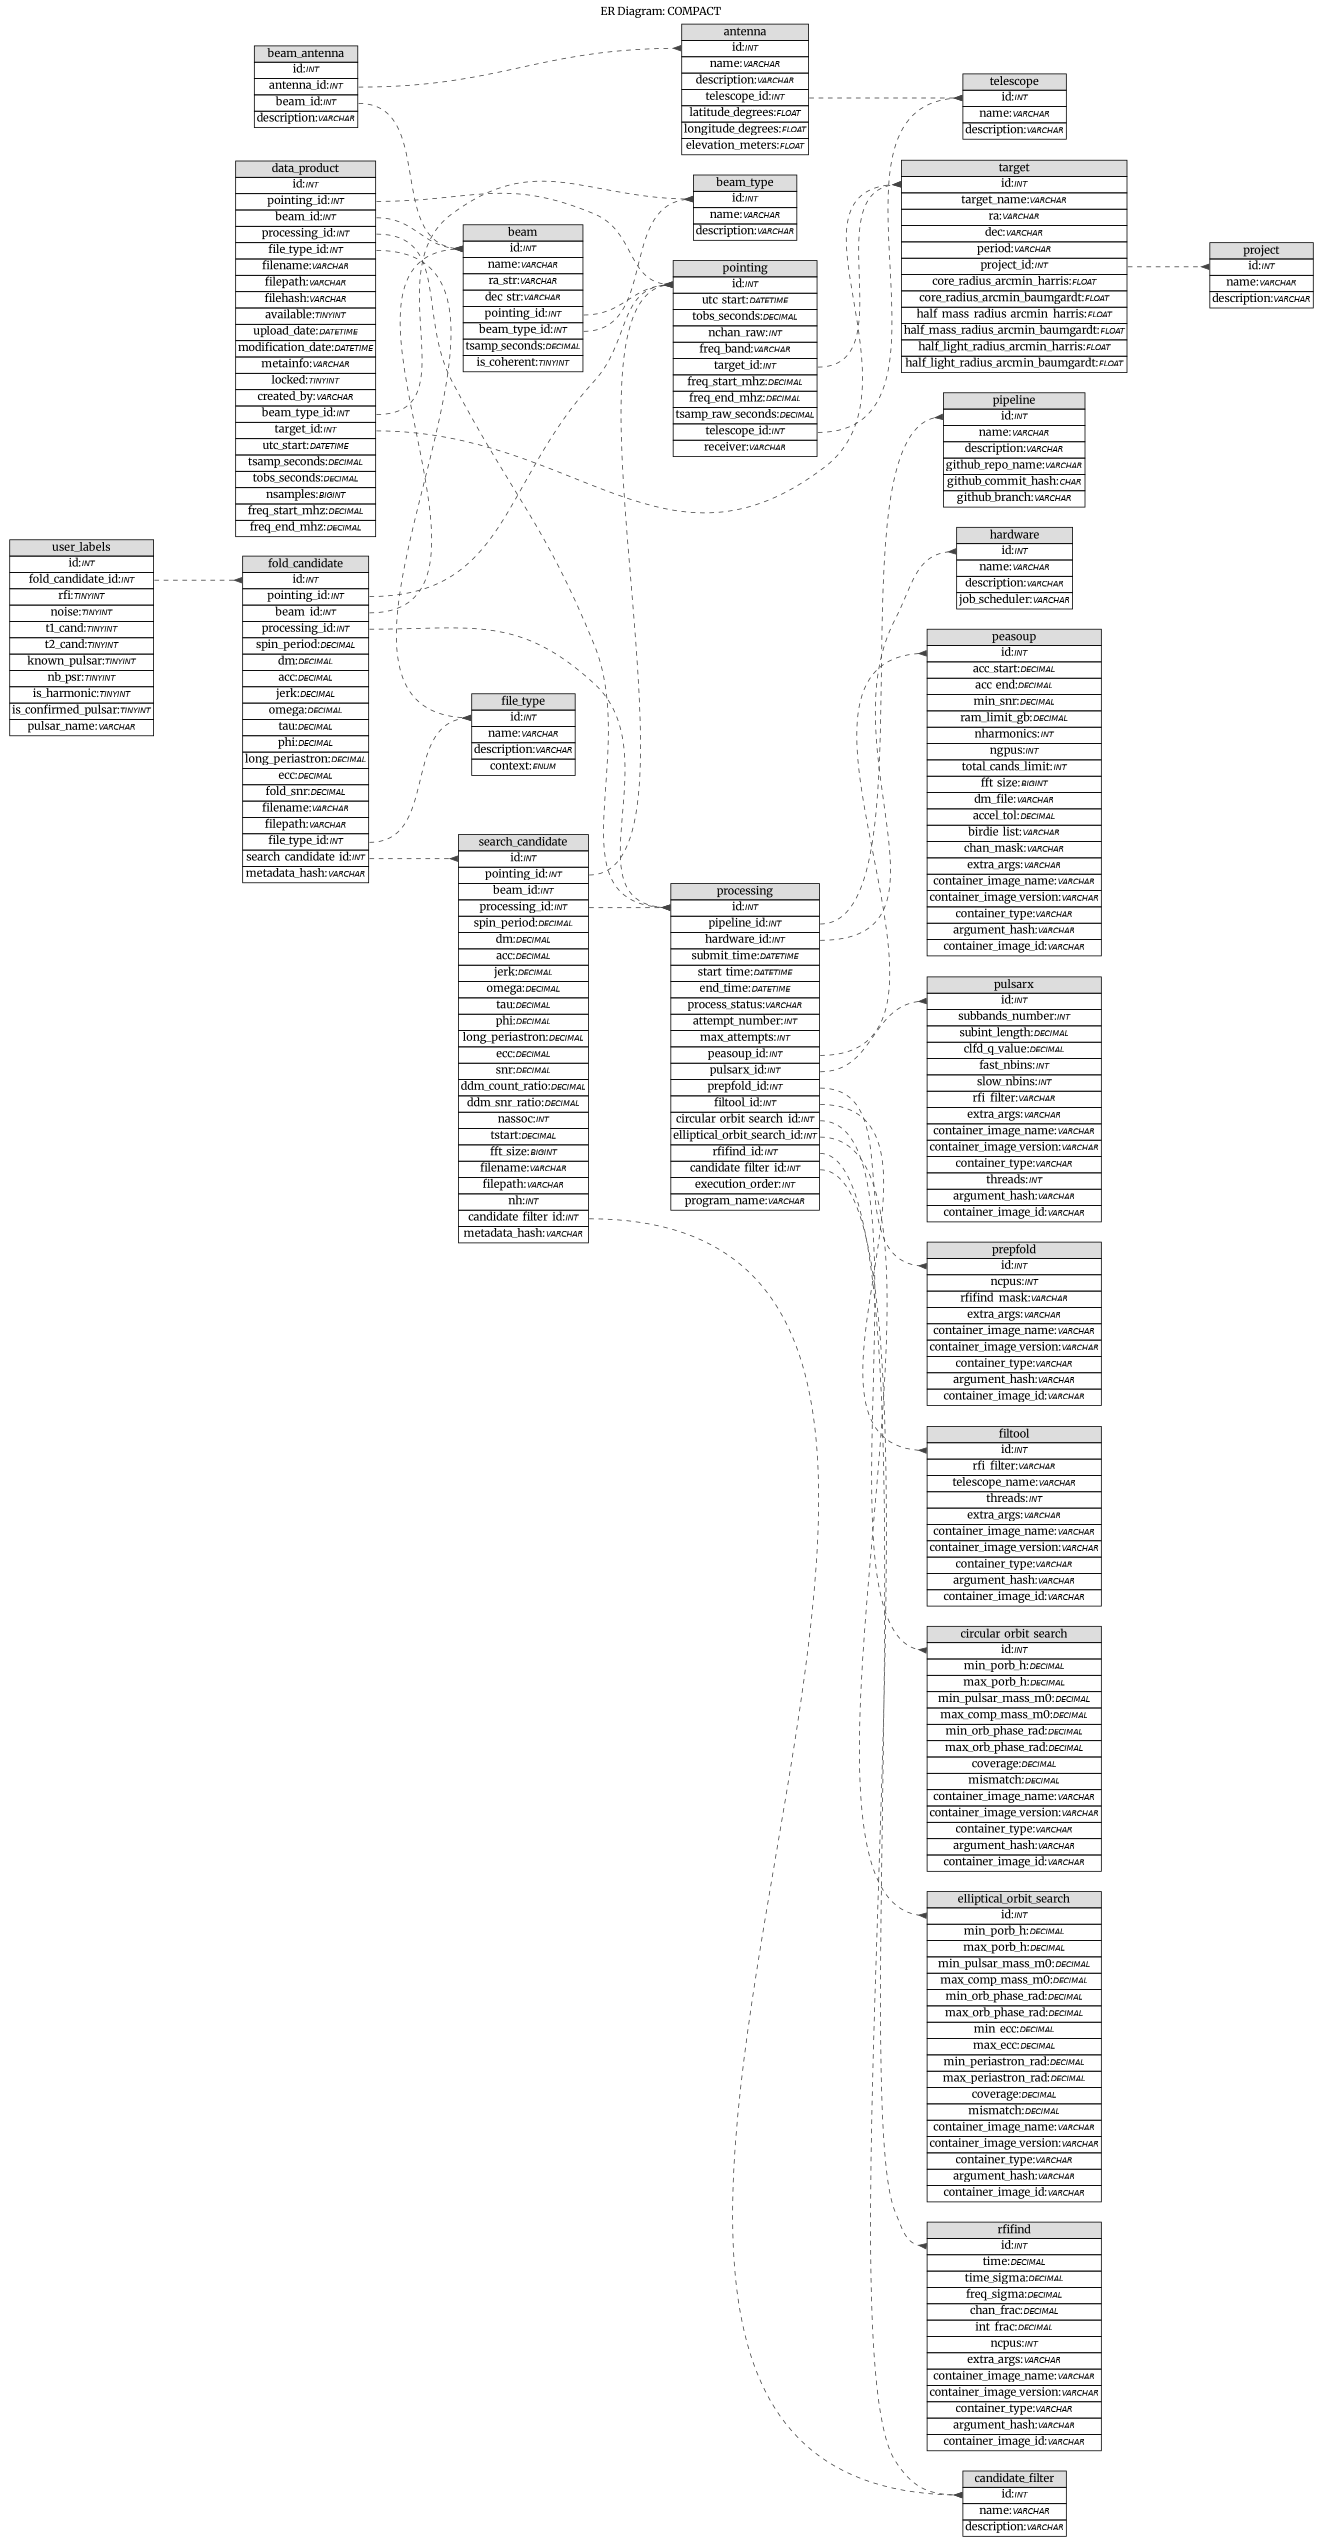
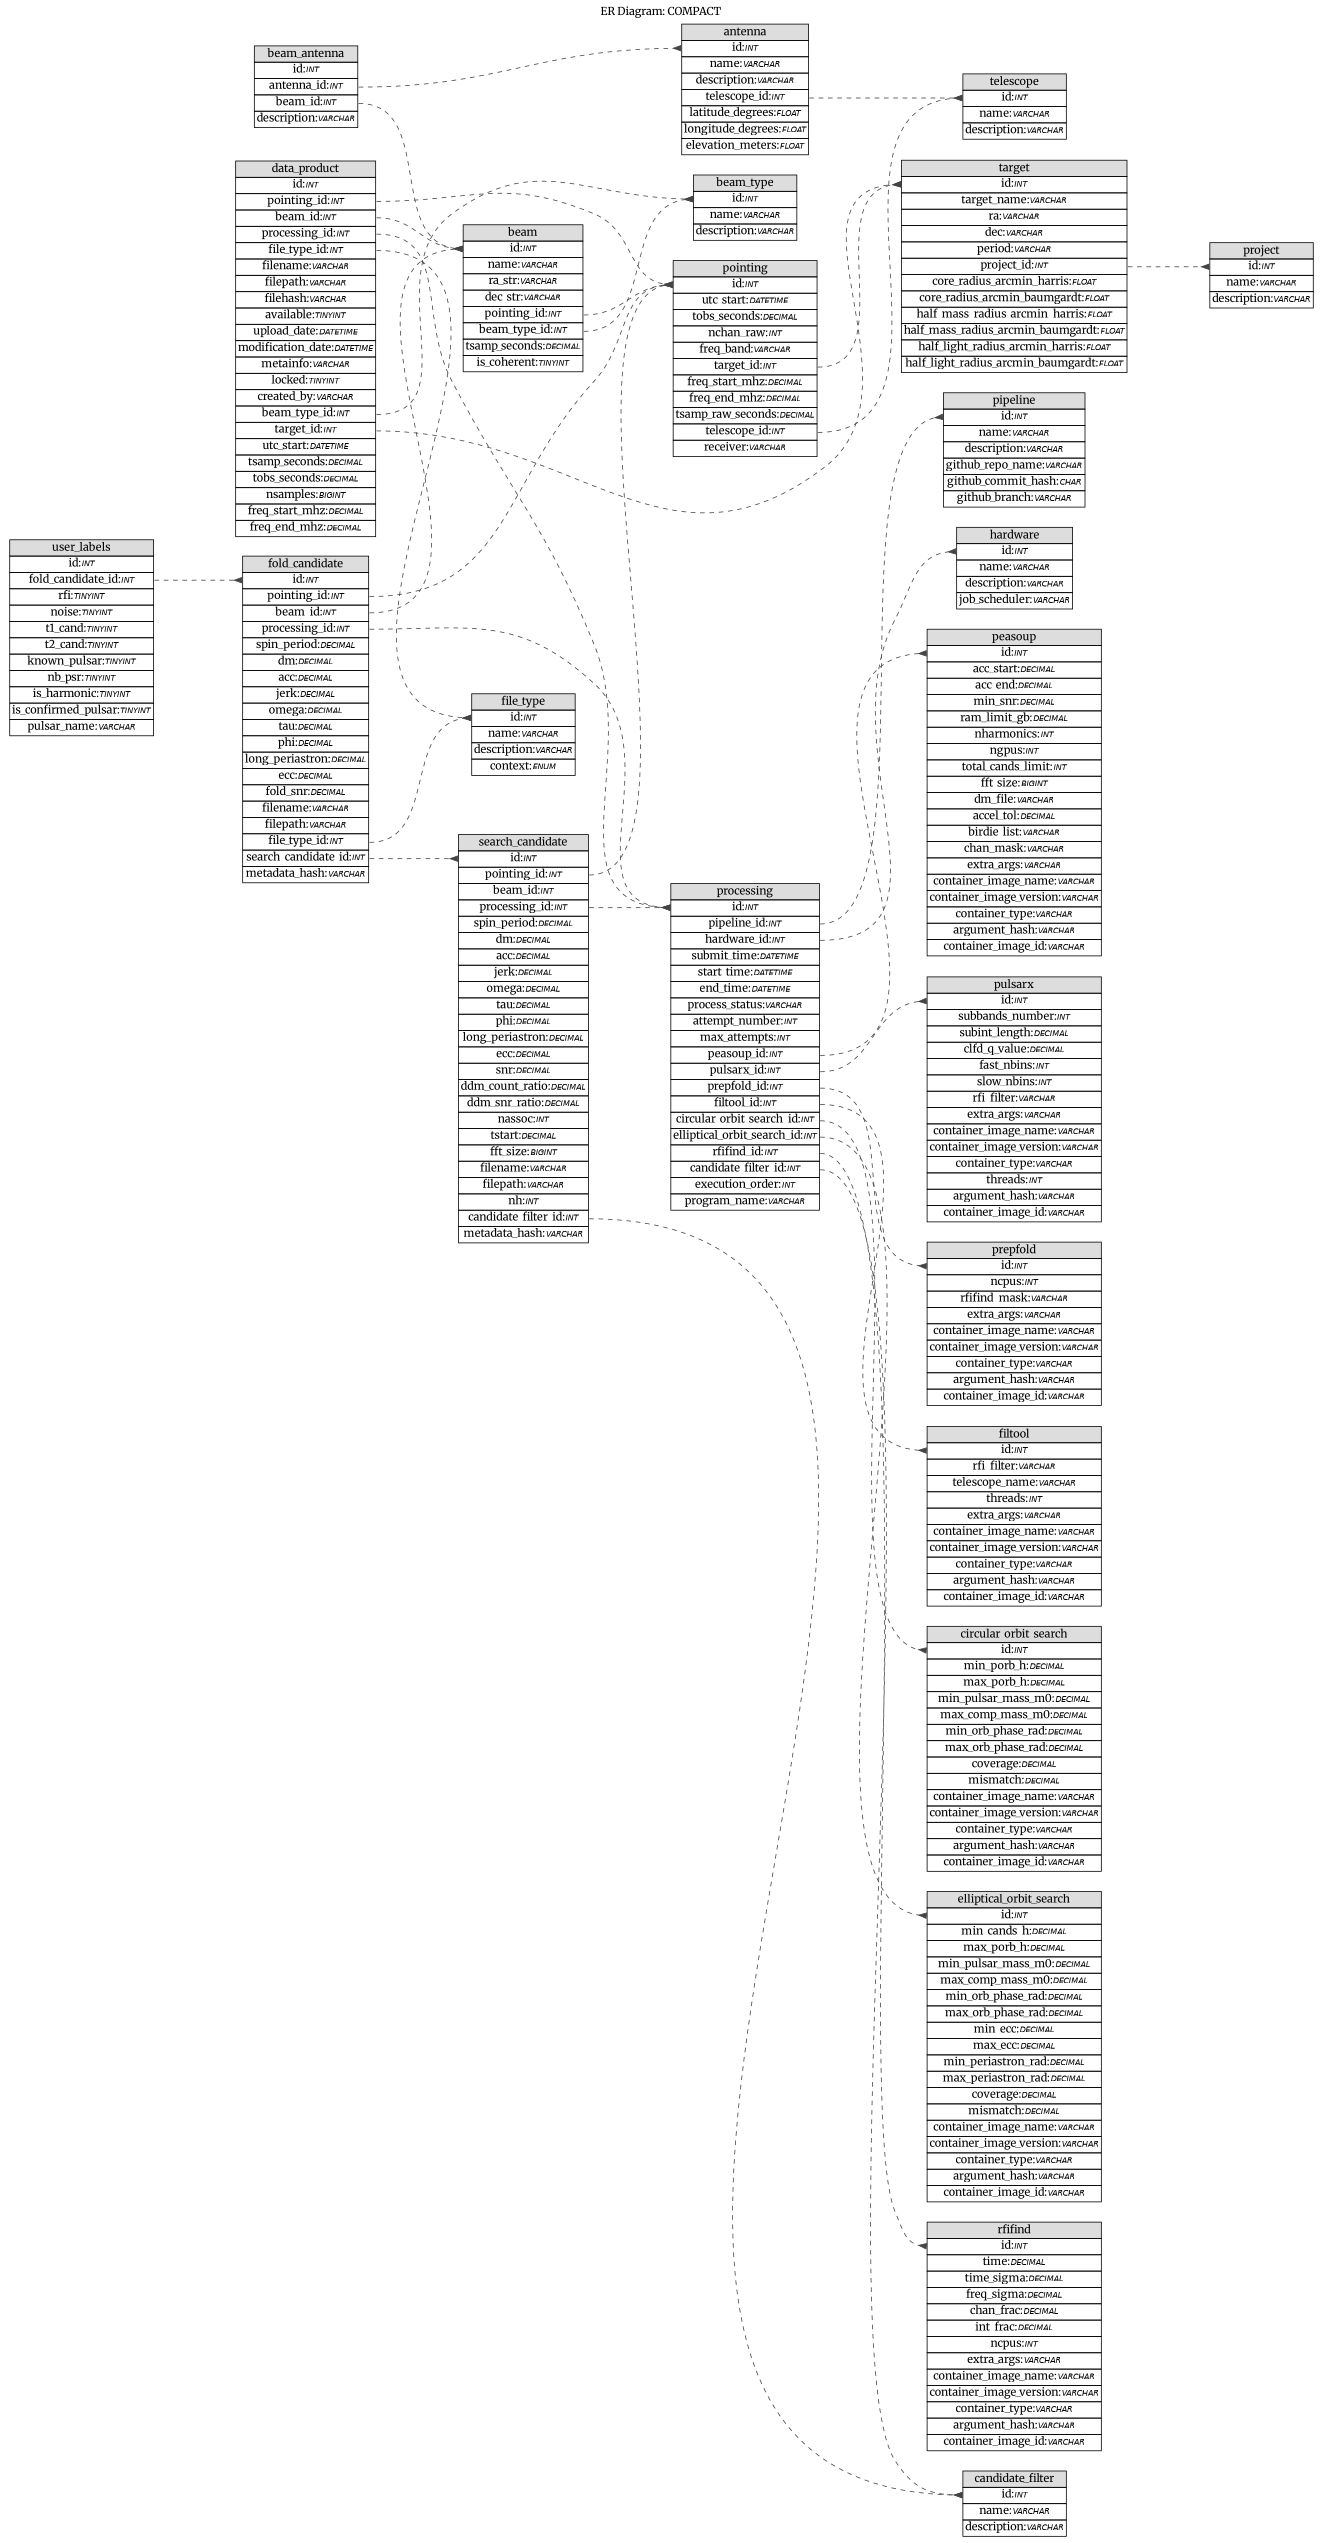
(997, 1931) -> (997, 1931)
